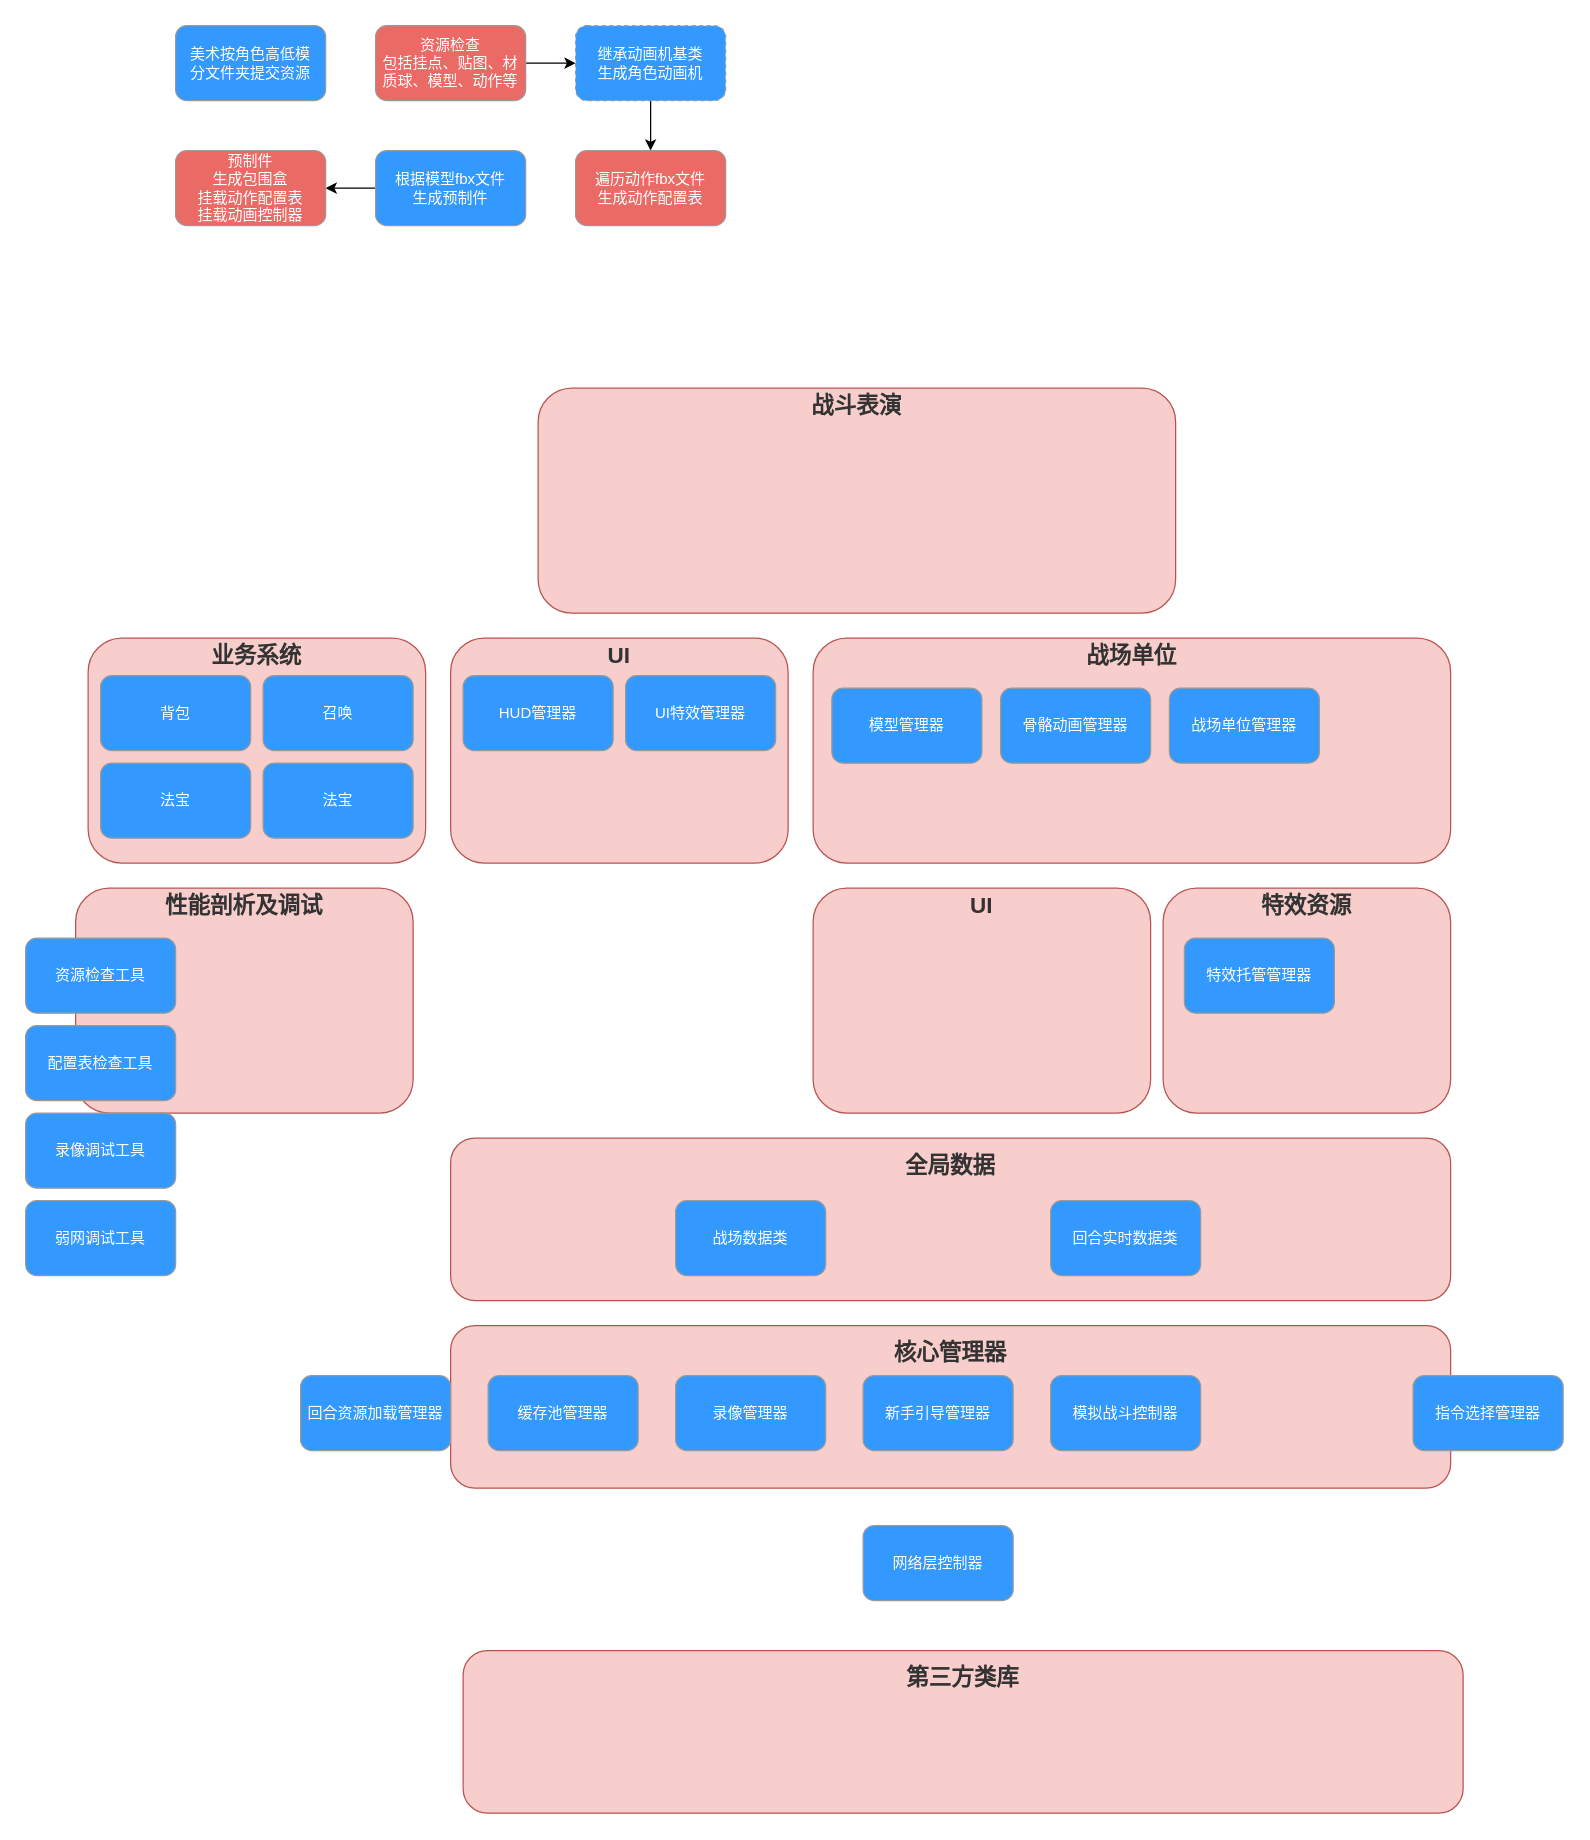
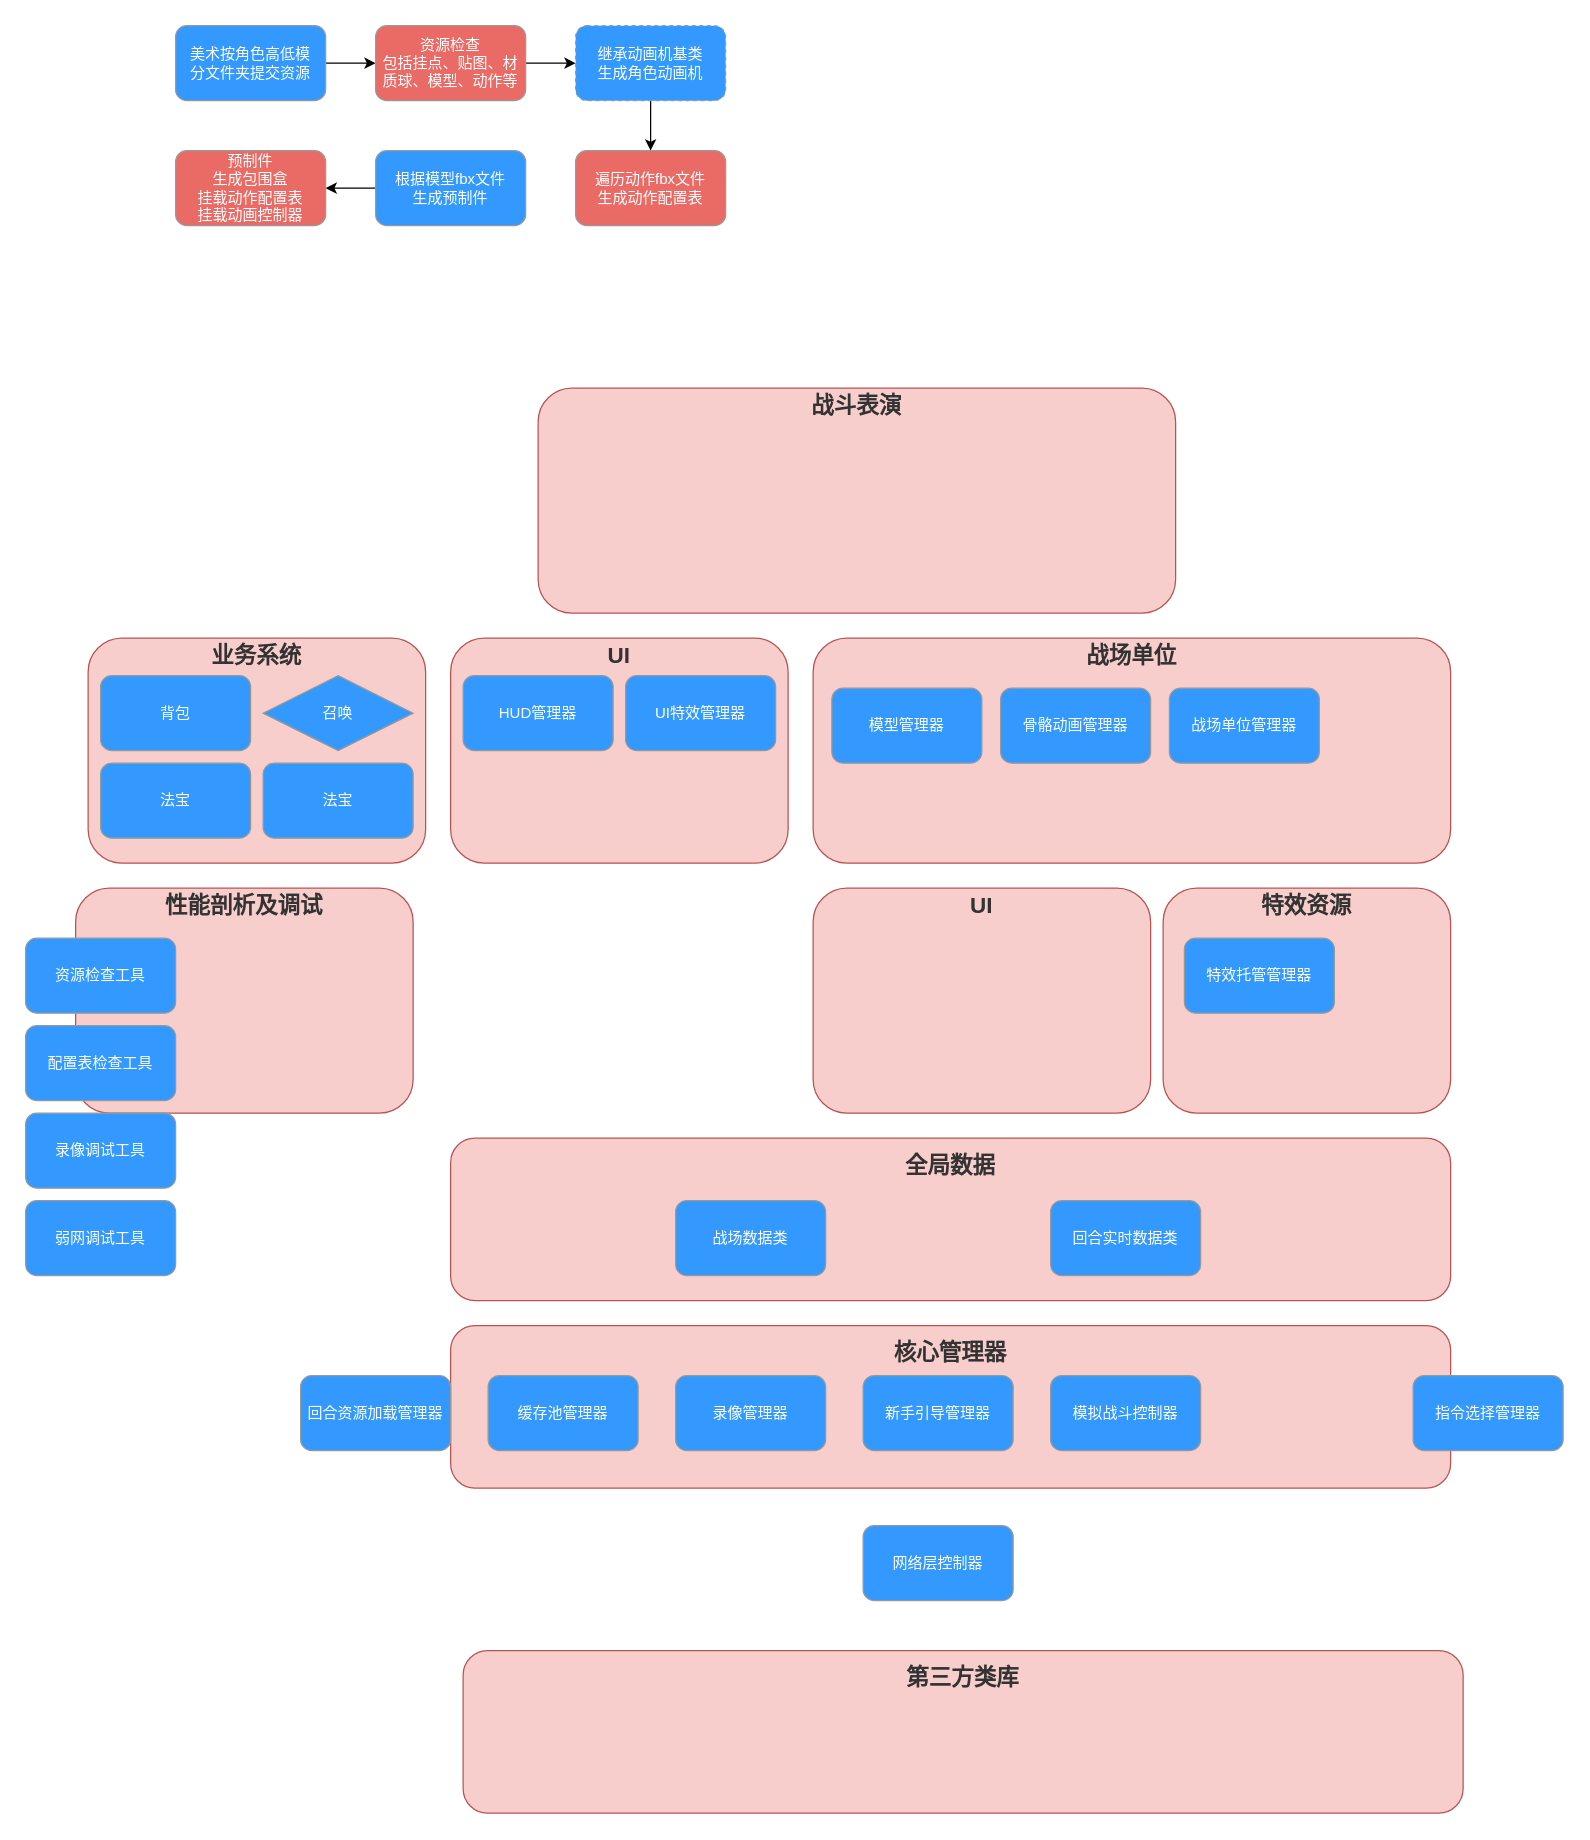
none -> (347, 63)
(338, 713) -> (338, 713)
